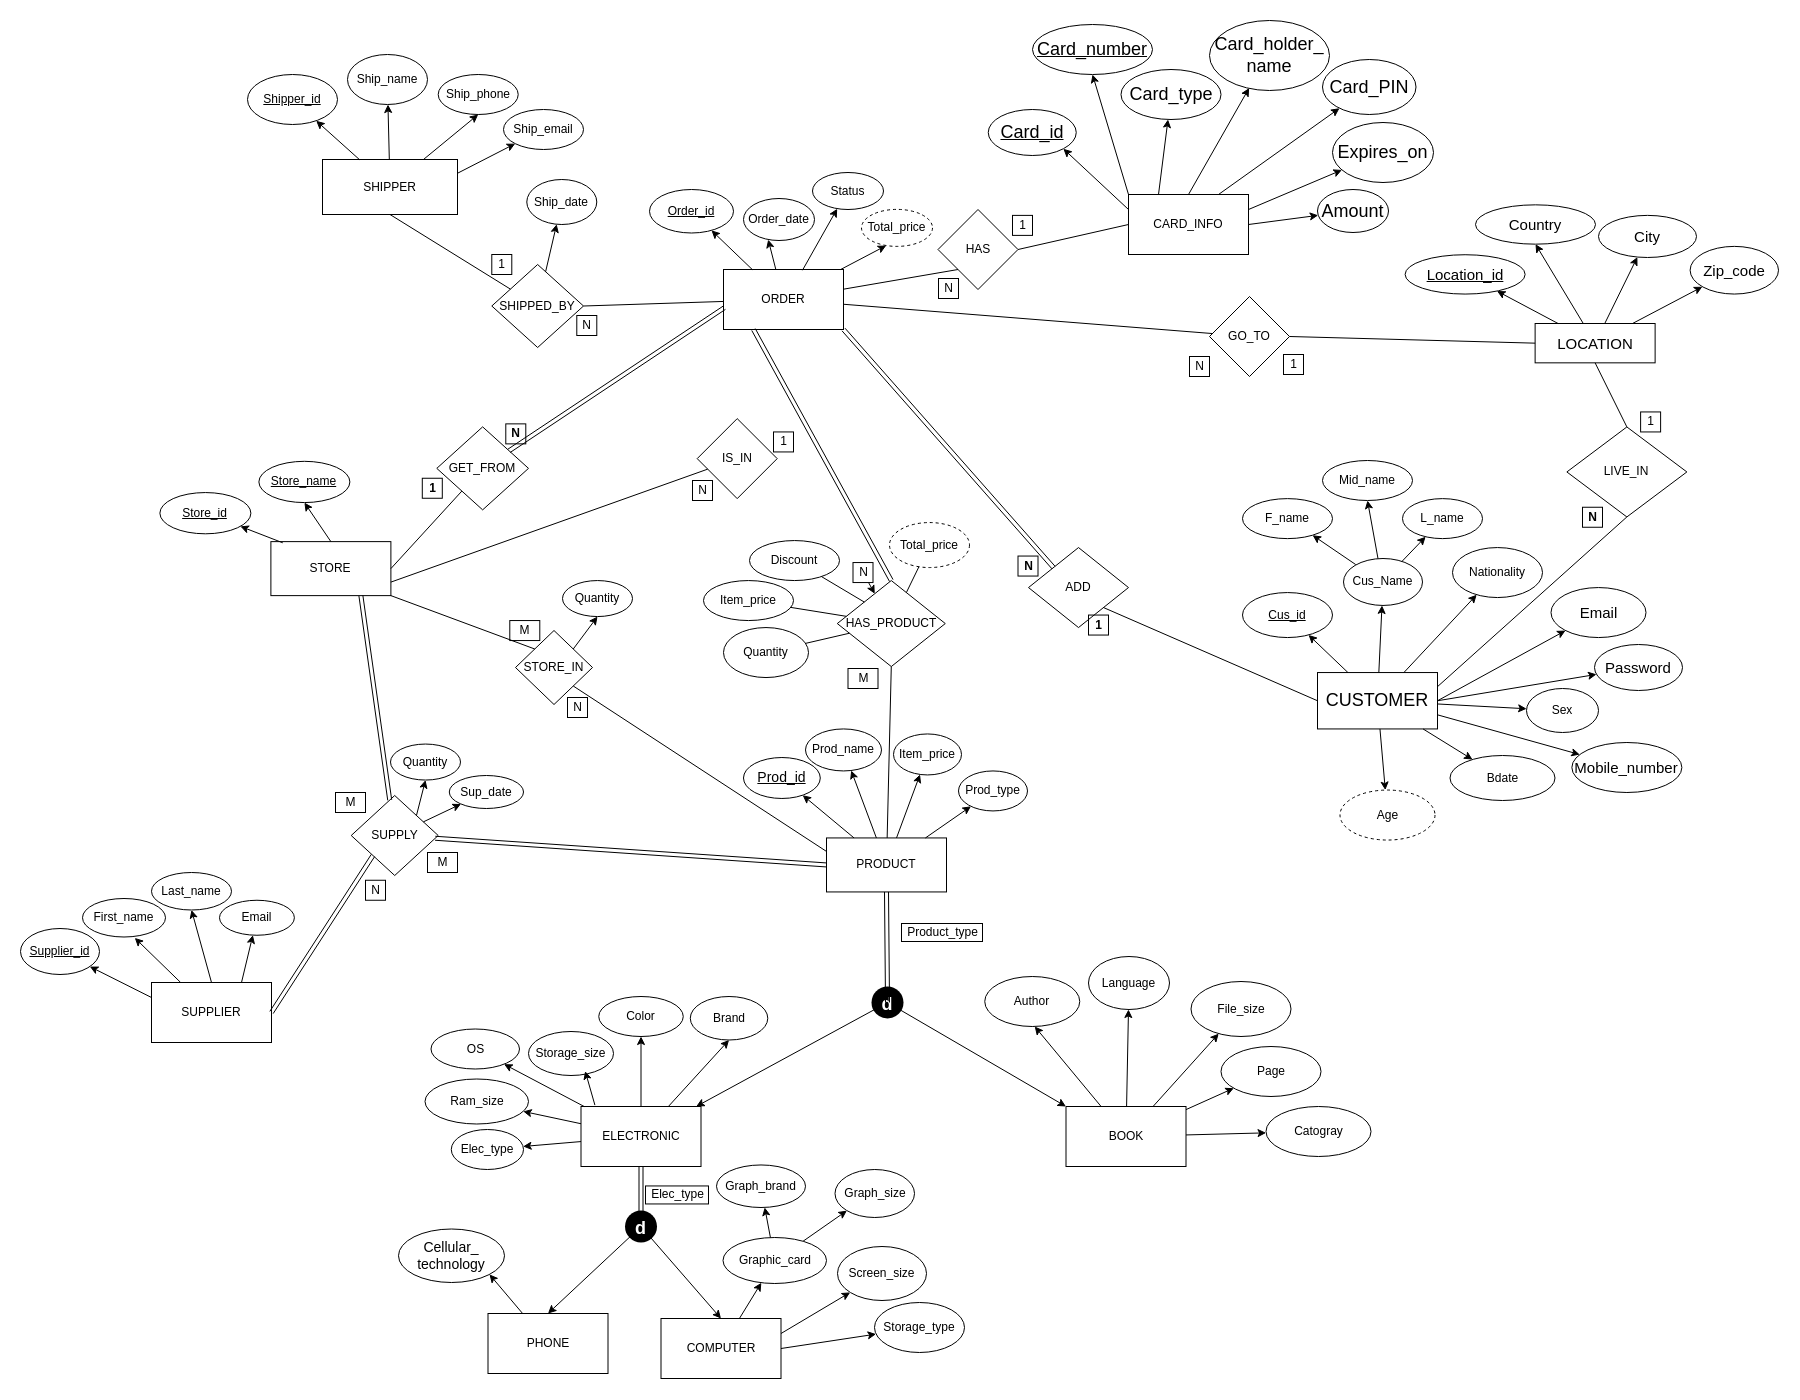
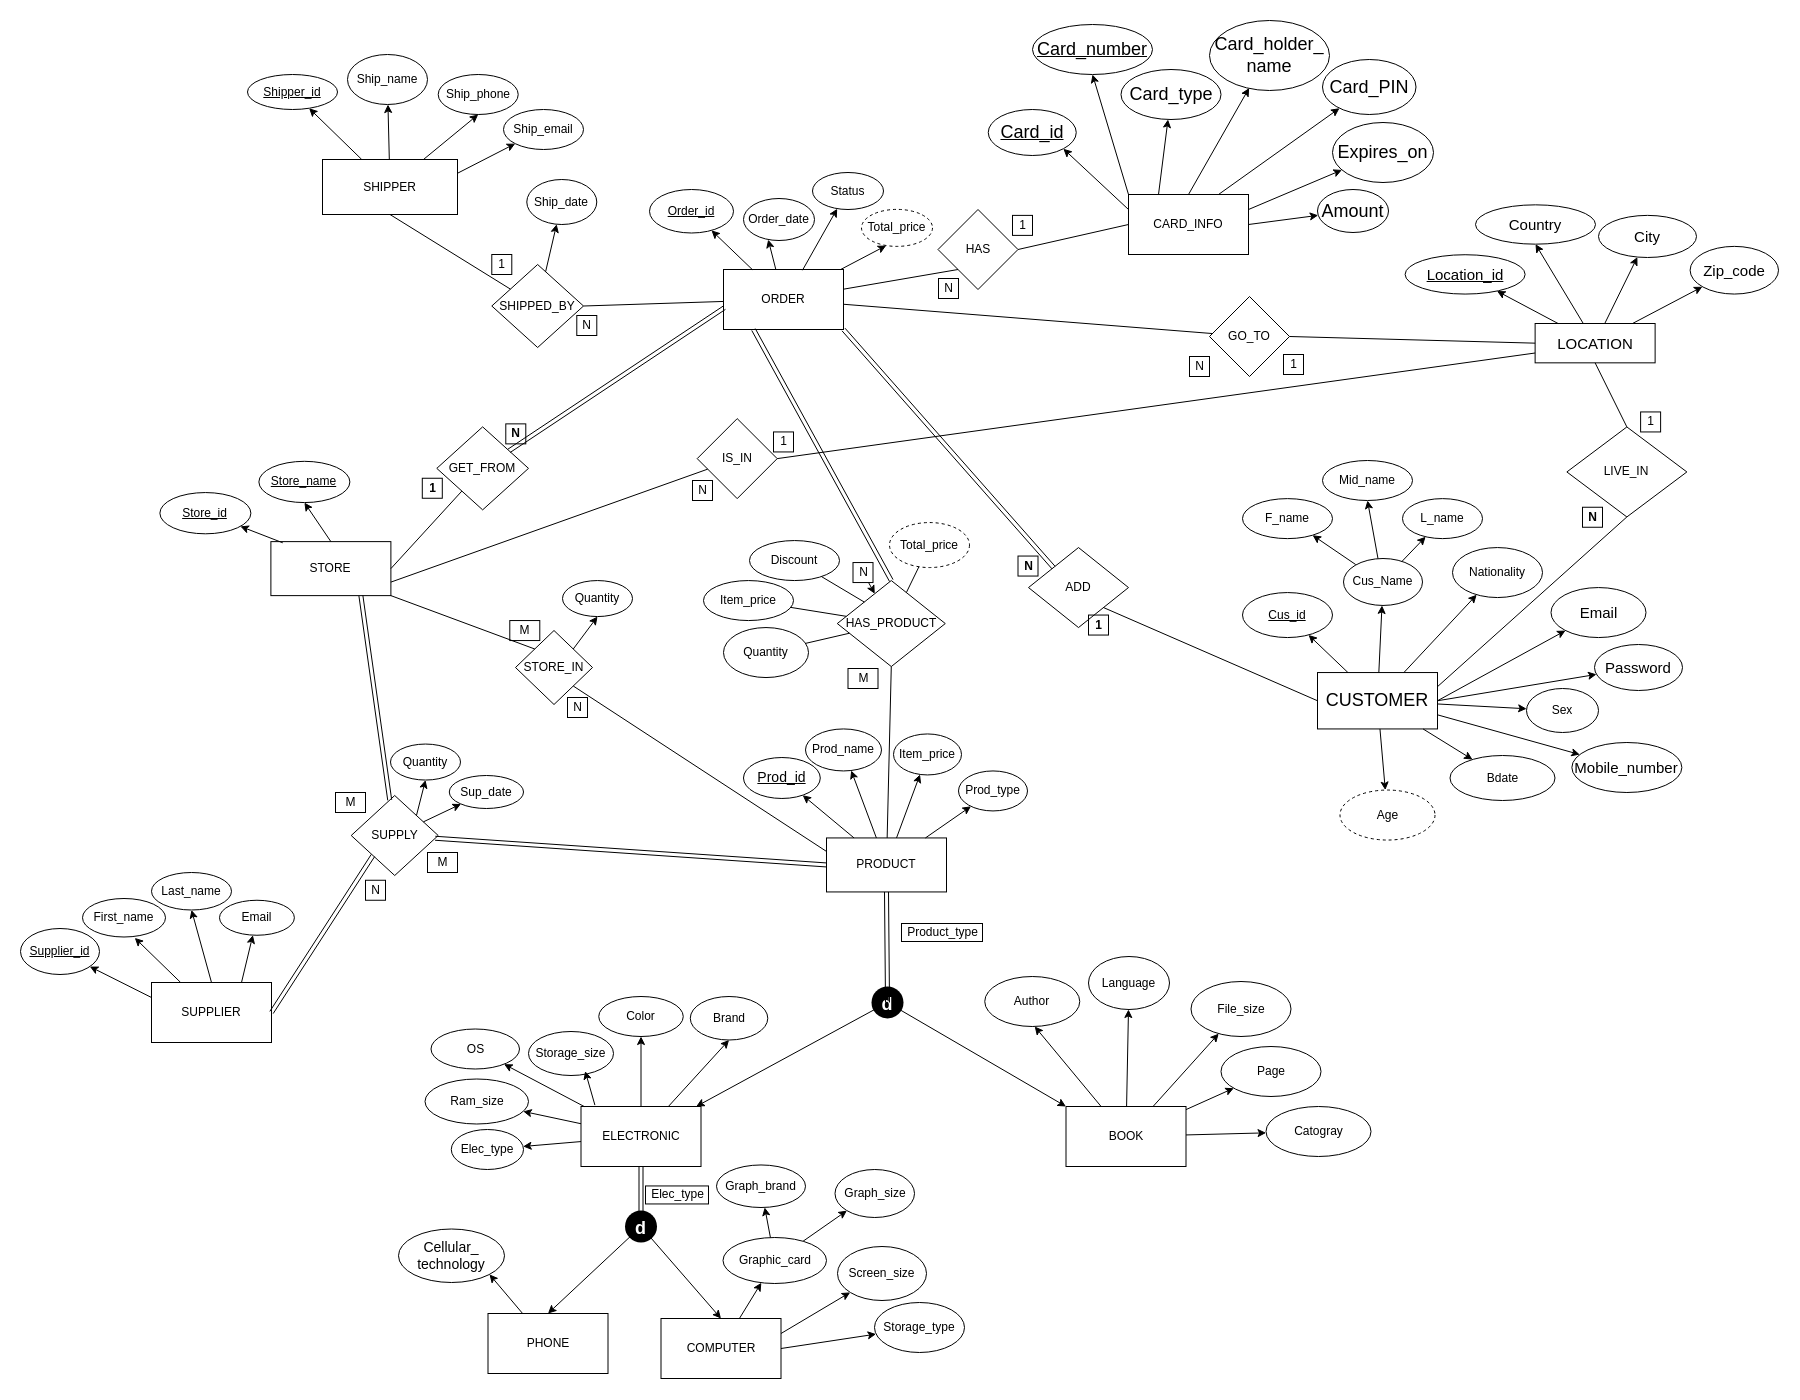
(293, 100) -> (293, 92)
none -> (1239, 394)
